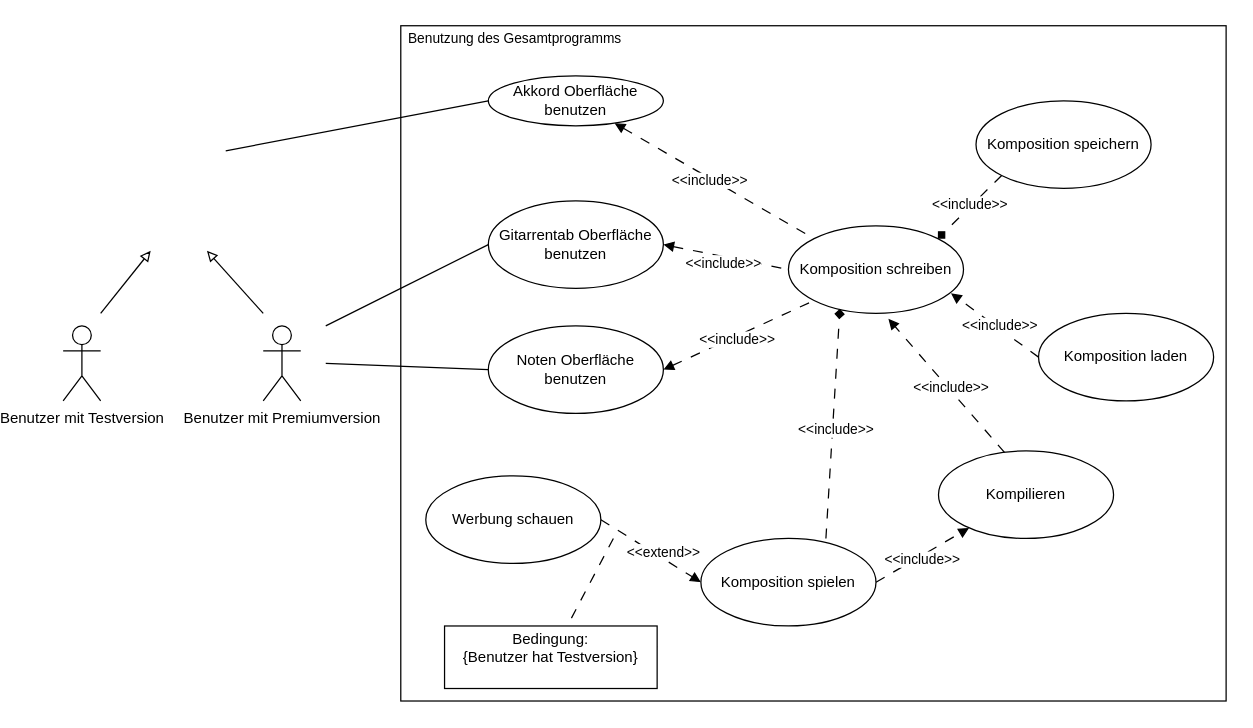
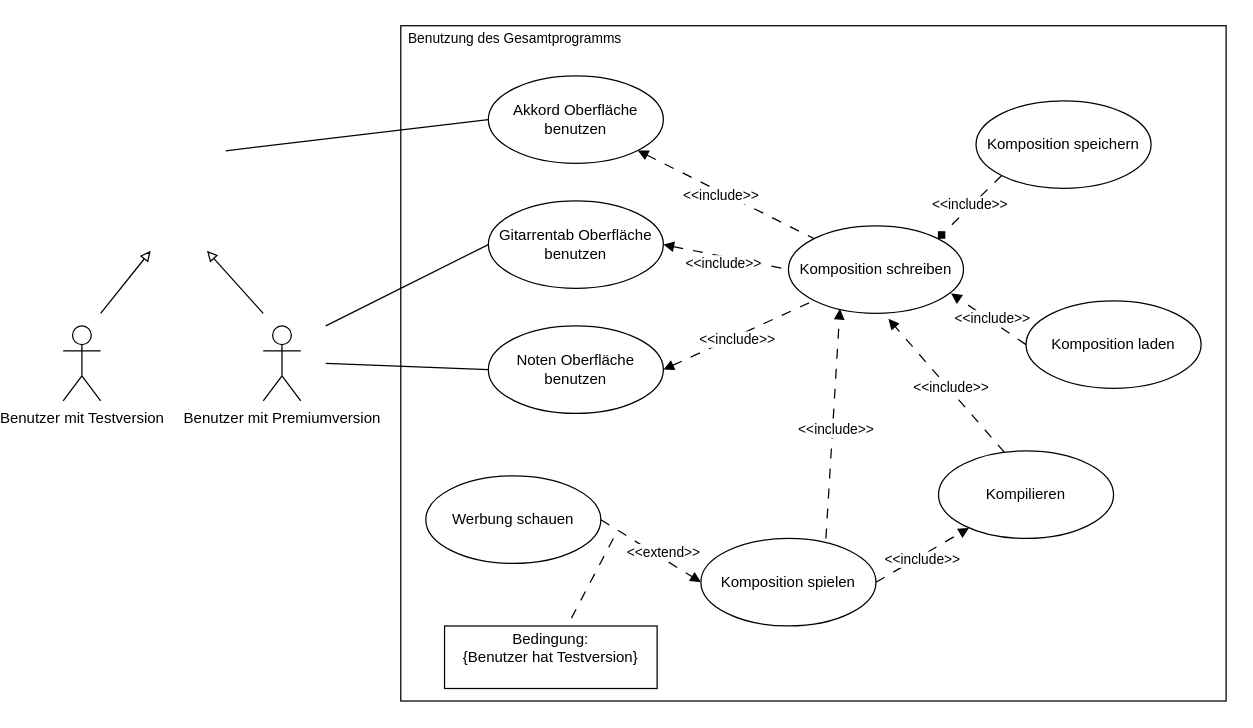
(576, 101) -> (576, 119)
(839, 320) -> (839, 320)
(1126, 357) -> (1113, 344)
